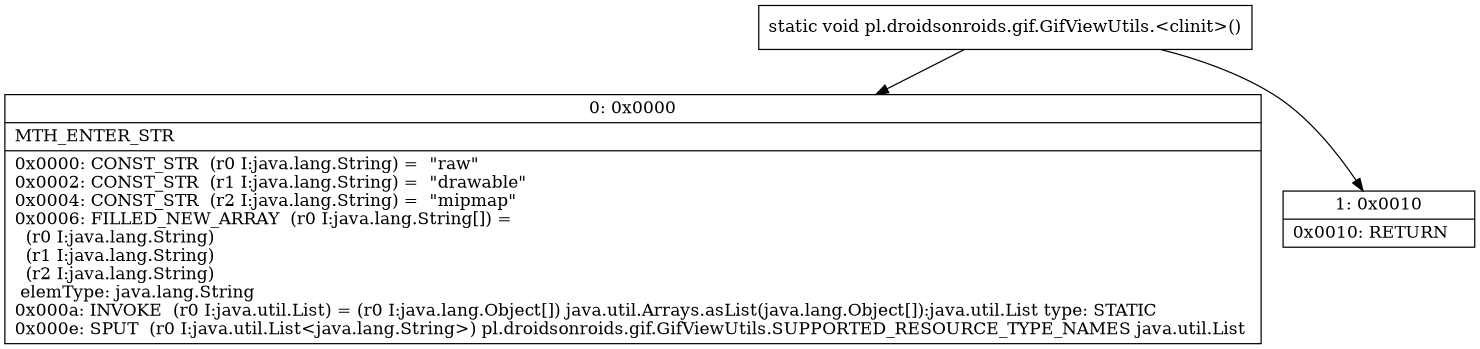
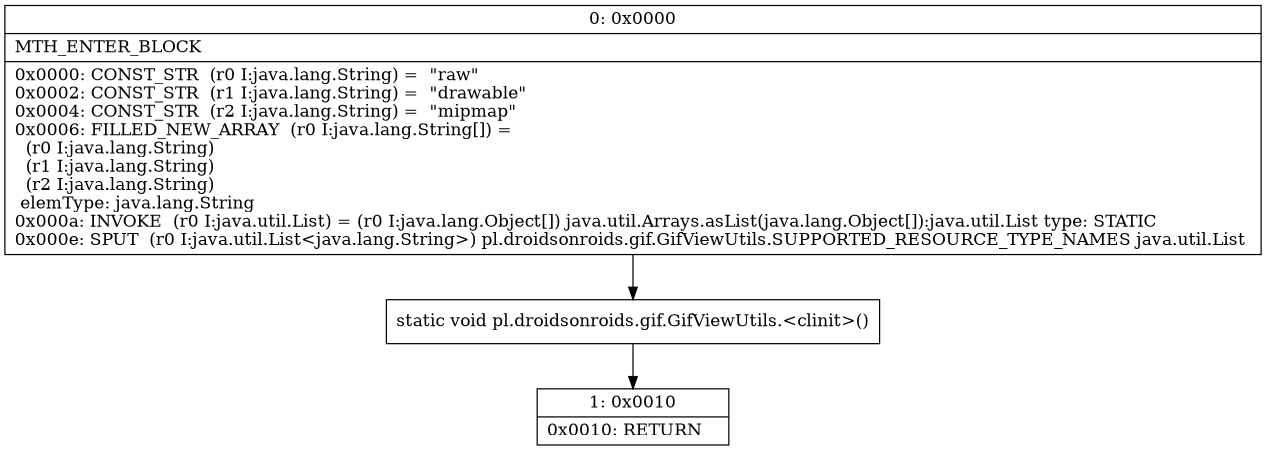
(926, 69) -> (633, 271)
(95, 136) -> (109, 47)
